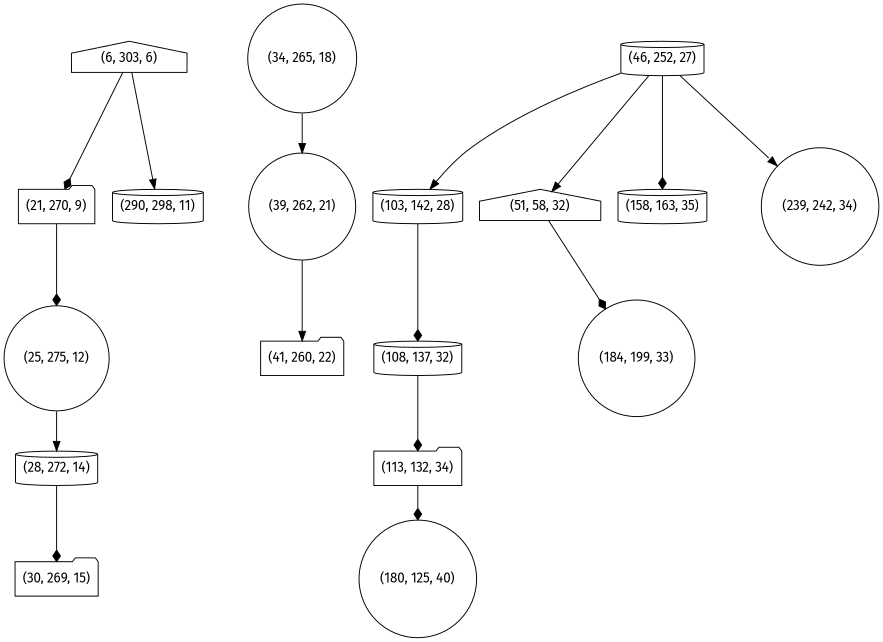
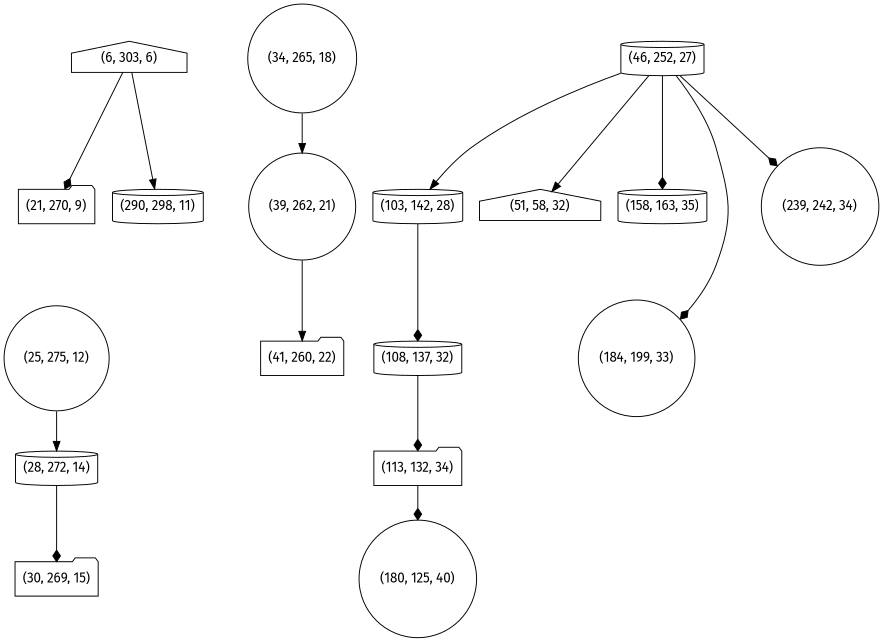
(724, 117) -> (724, 117)
(57, 259) -> none
(574, 260) -> (727, 192)
